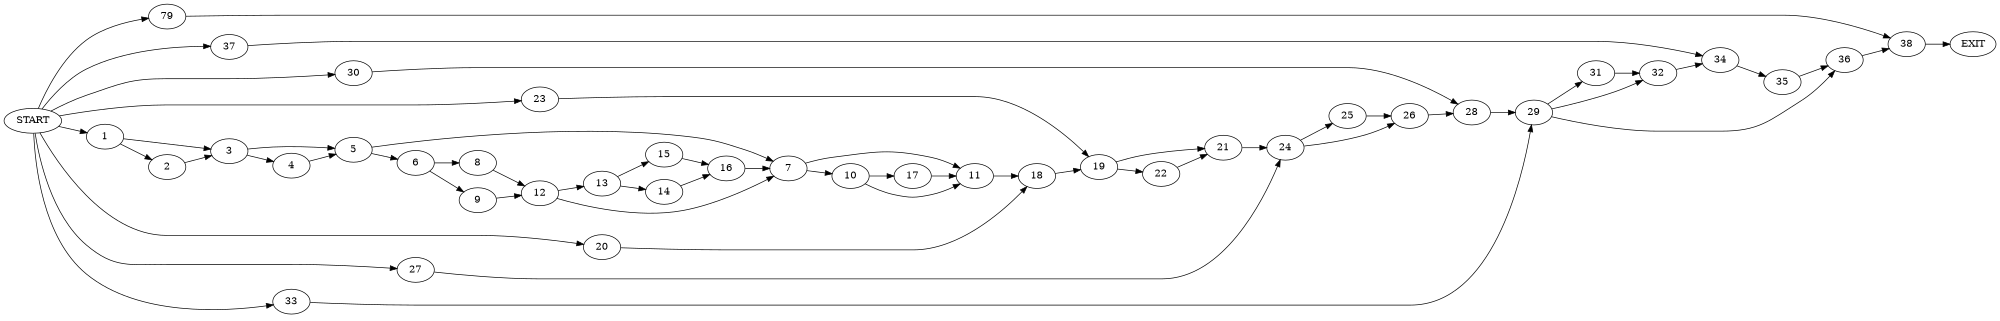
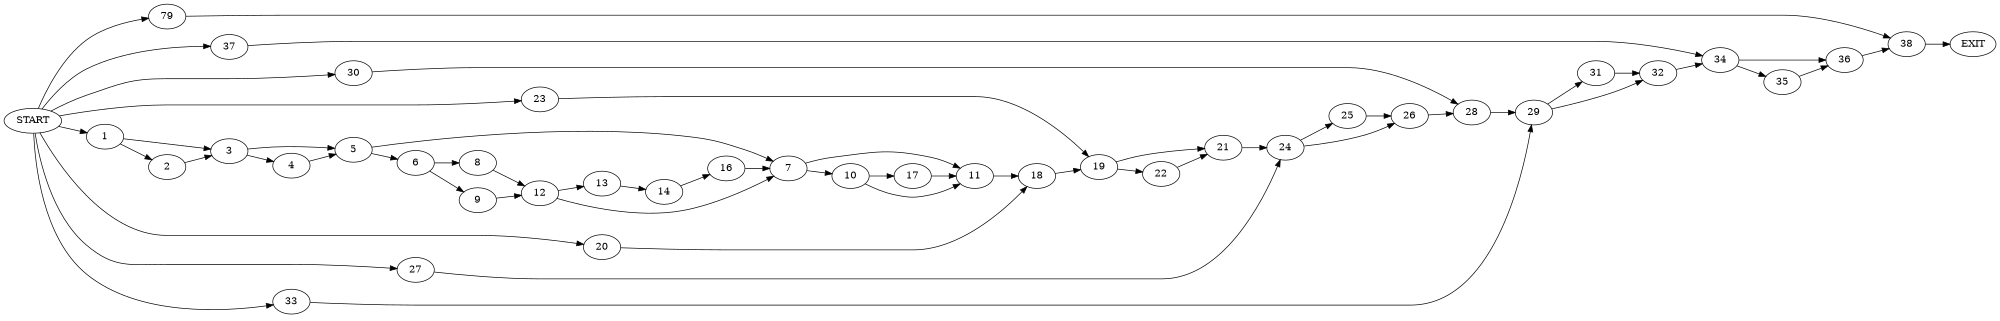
(1699, 131) -> (1779, 60)
(664, 155) -> none
